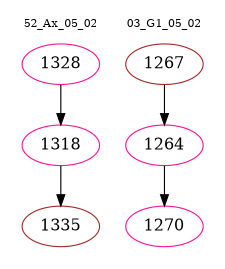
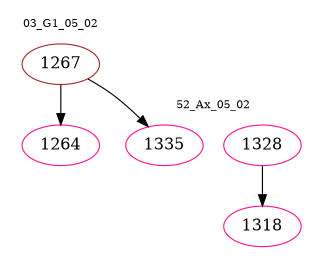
(61, 180) -> (124, 104)
(61, 226) -> (164, 145)
(164, 226) -> none
